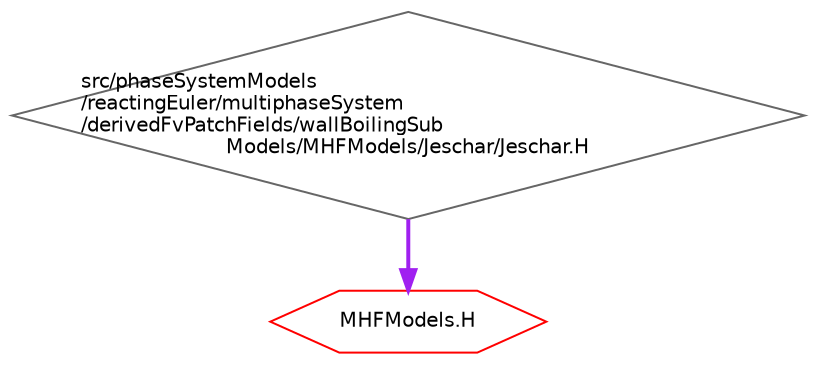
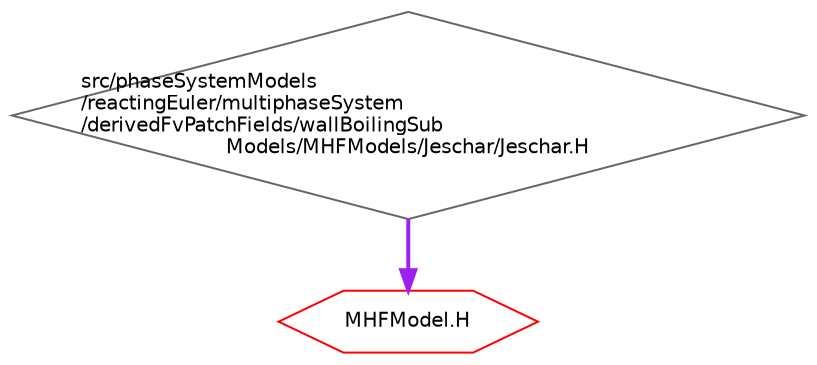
(408, 322) -> (408, 322)
